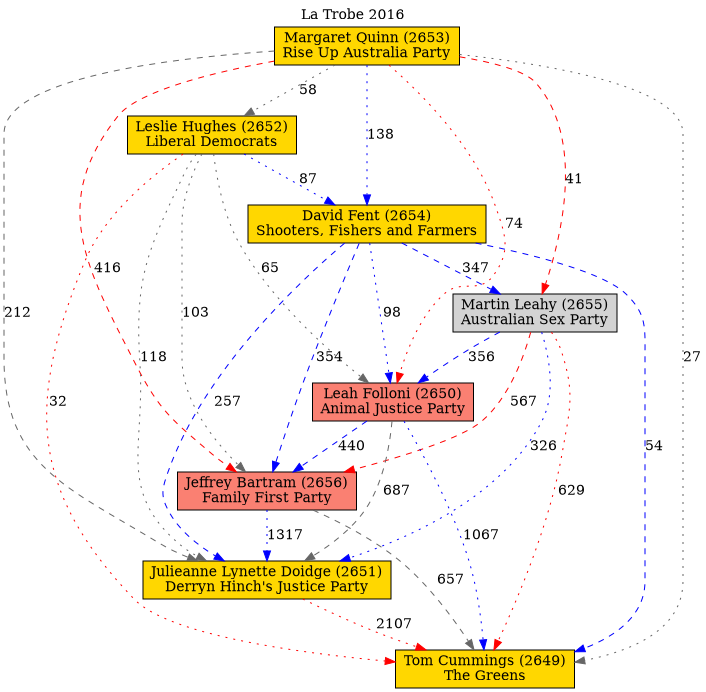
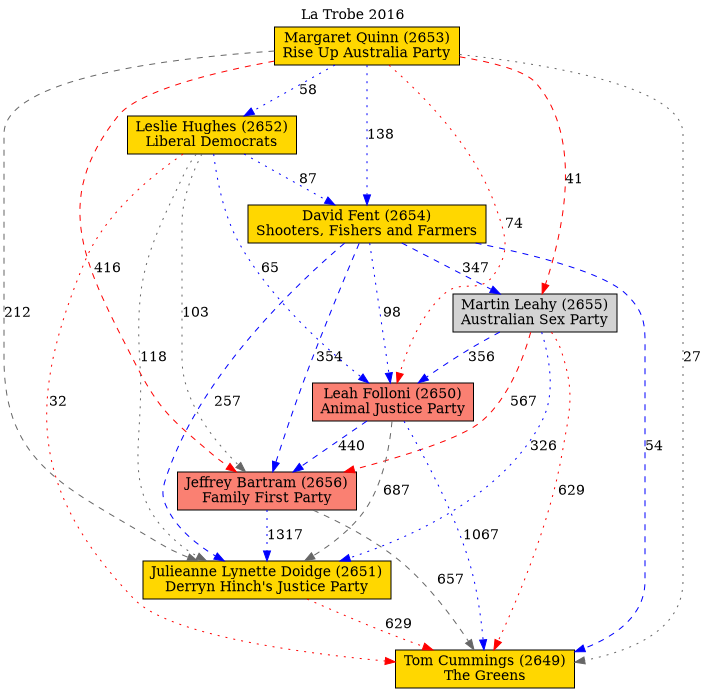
(294, 88) -> (294, 88)
(264, 280) -> (264, 280)
(394, 624) -> (399, 624)
